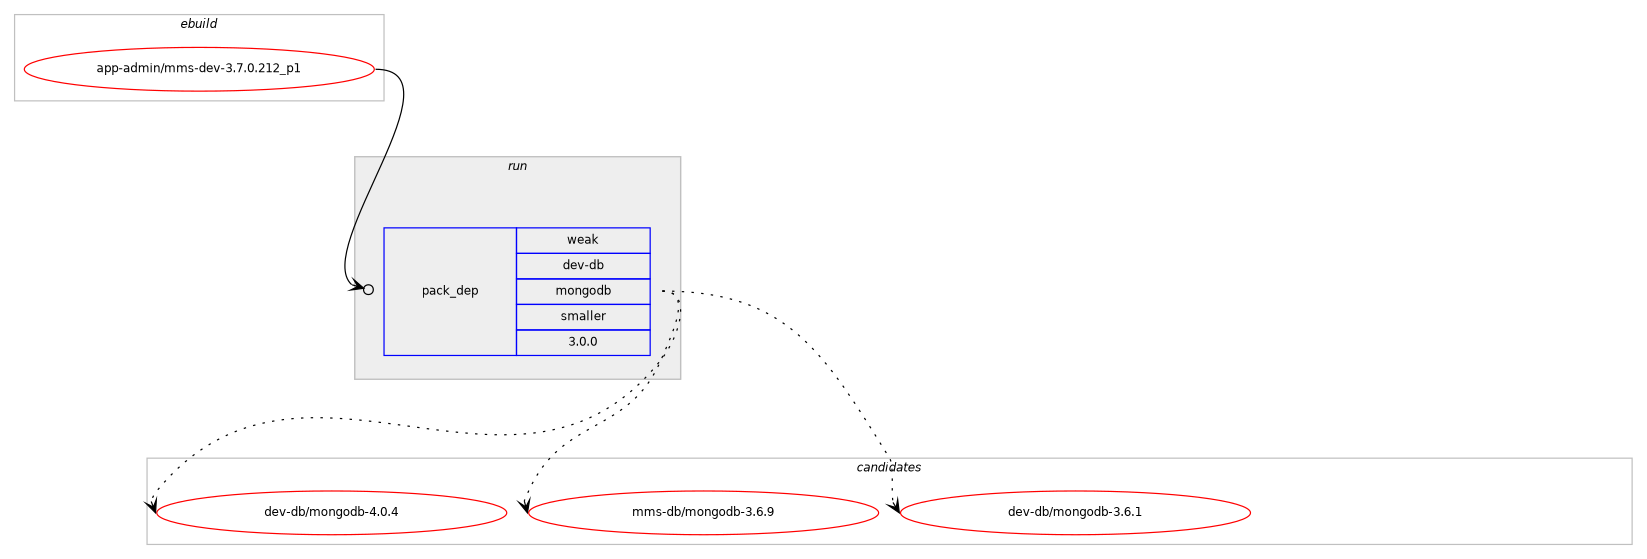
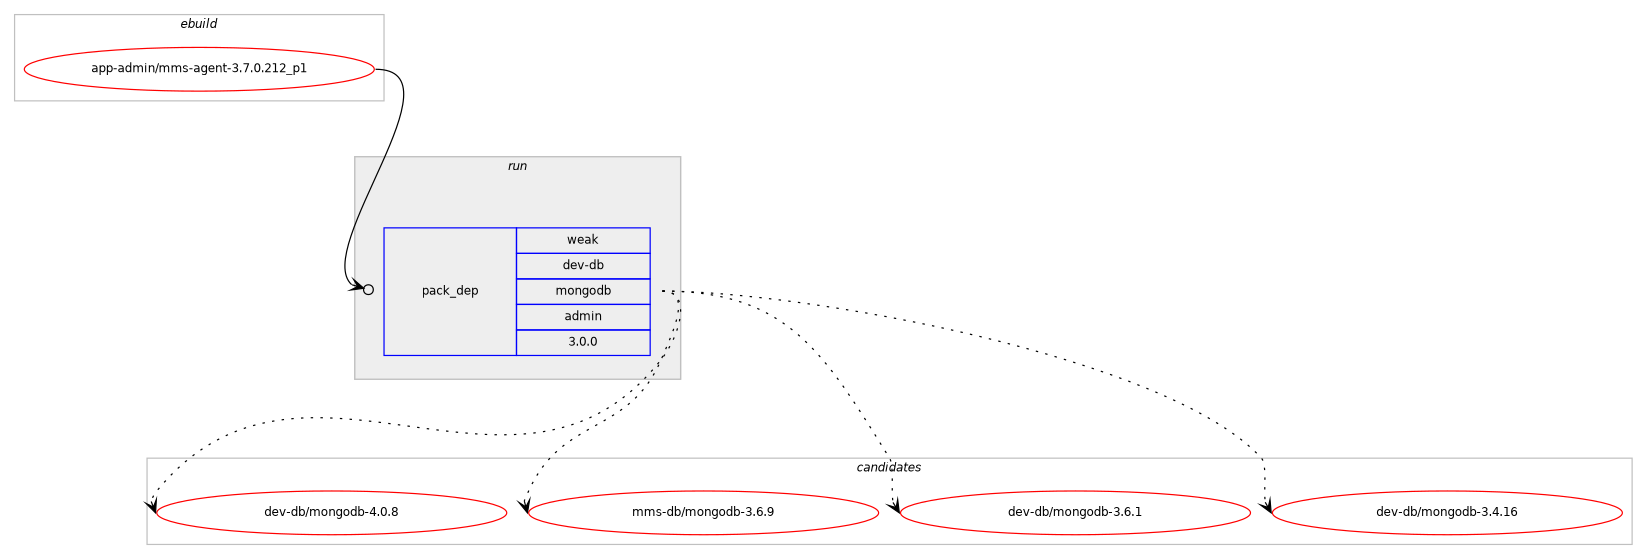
(199, 69) -> (199, 69)
(583, 317) -> (583, 317)
(332, 513) -> (332, 513)
none -> (1447, 513)
